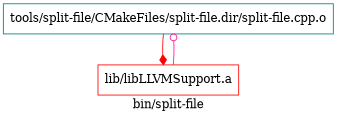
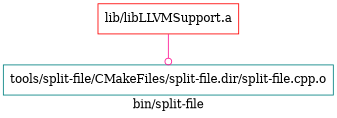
(163, 44) -> none
